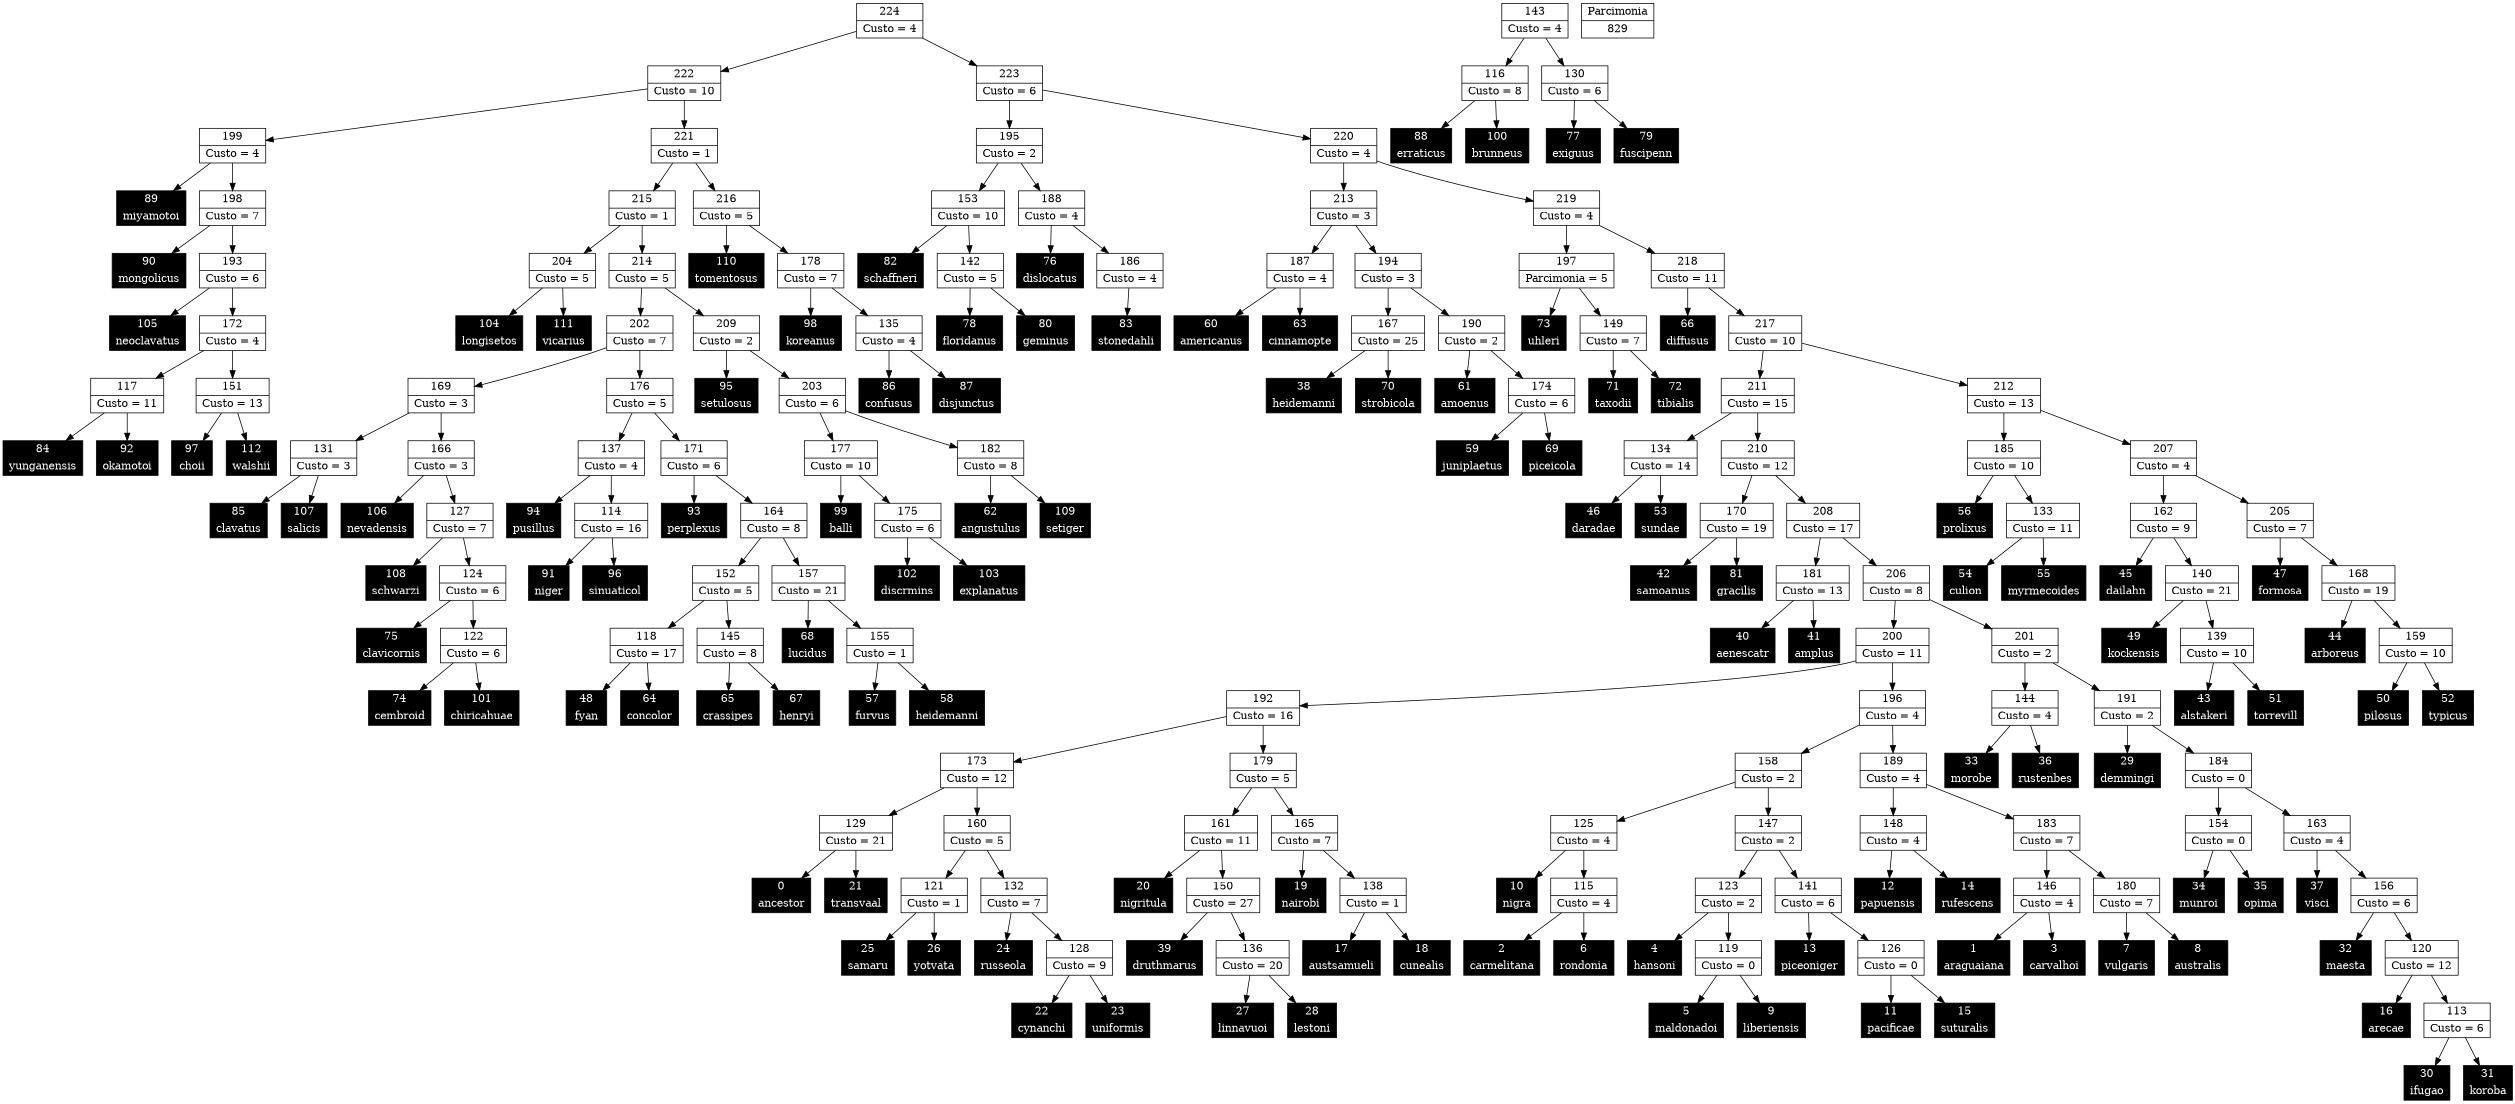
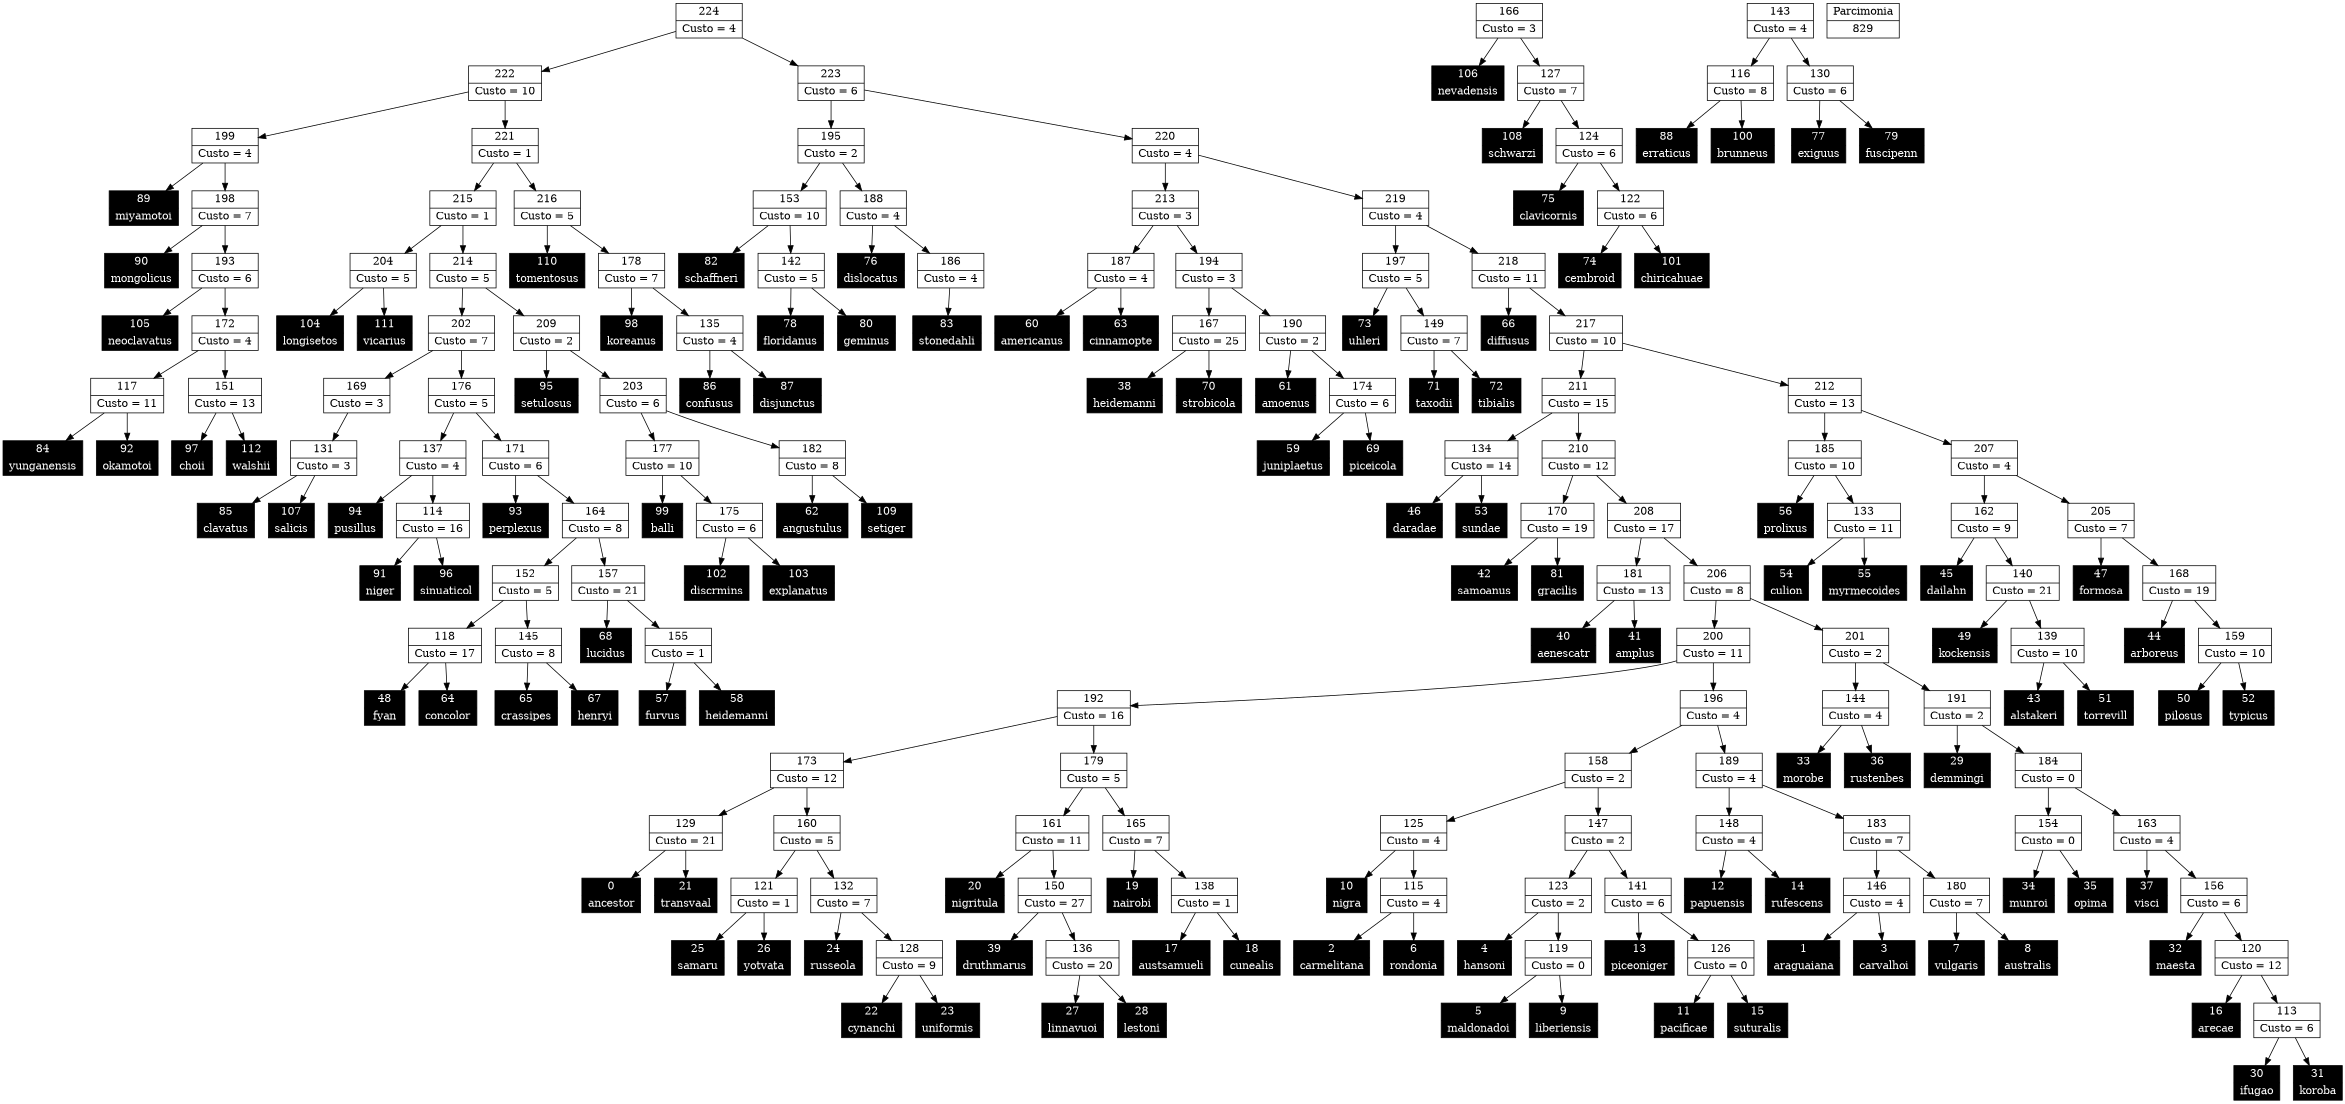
(1567, 279) -> (1396, 279)
(441, 423) -> none
